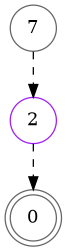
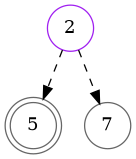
(33, 68) -> (87, 71)
(33, 218) -> (33, 126)
